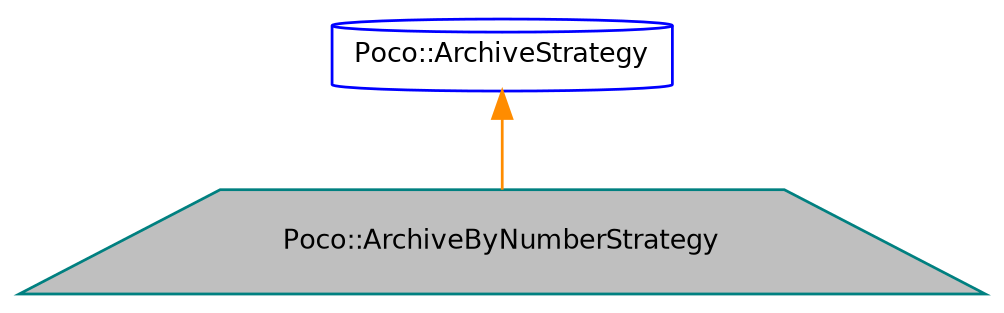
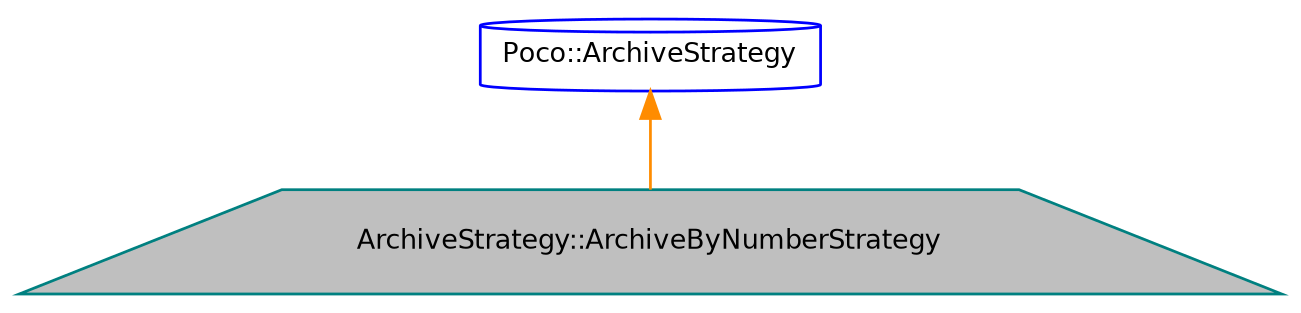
(502, 242) -> (650, 242)
